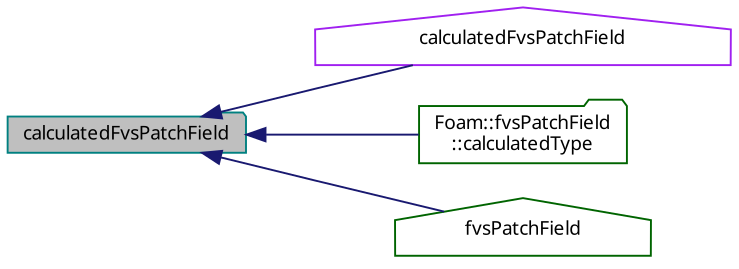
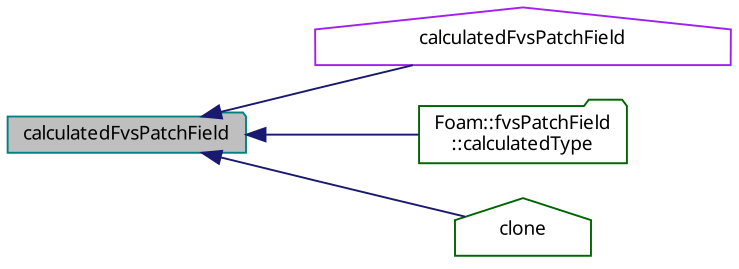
(523, 230) -> (523, 230)
